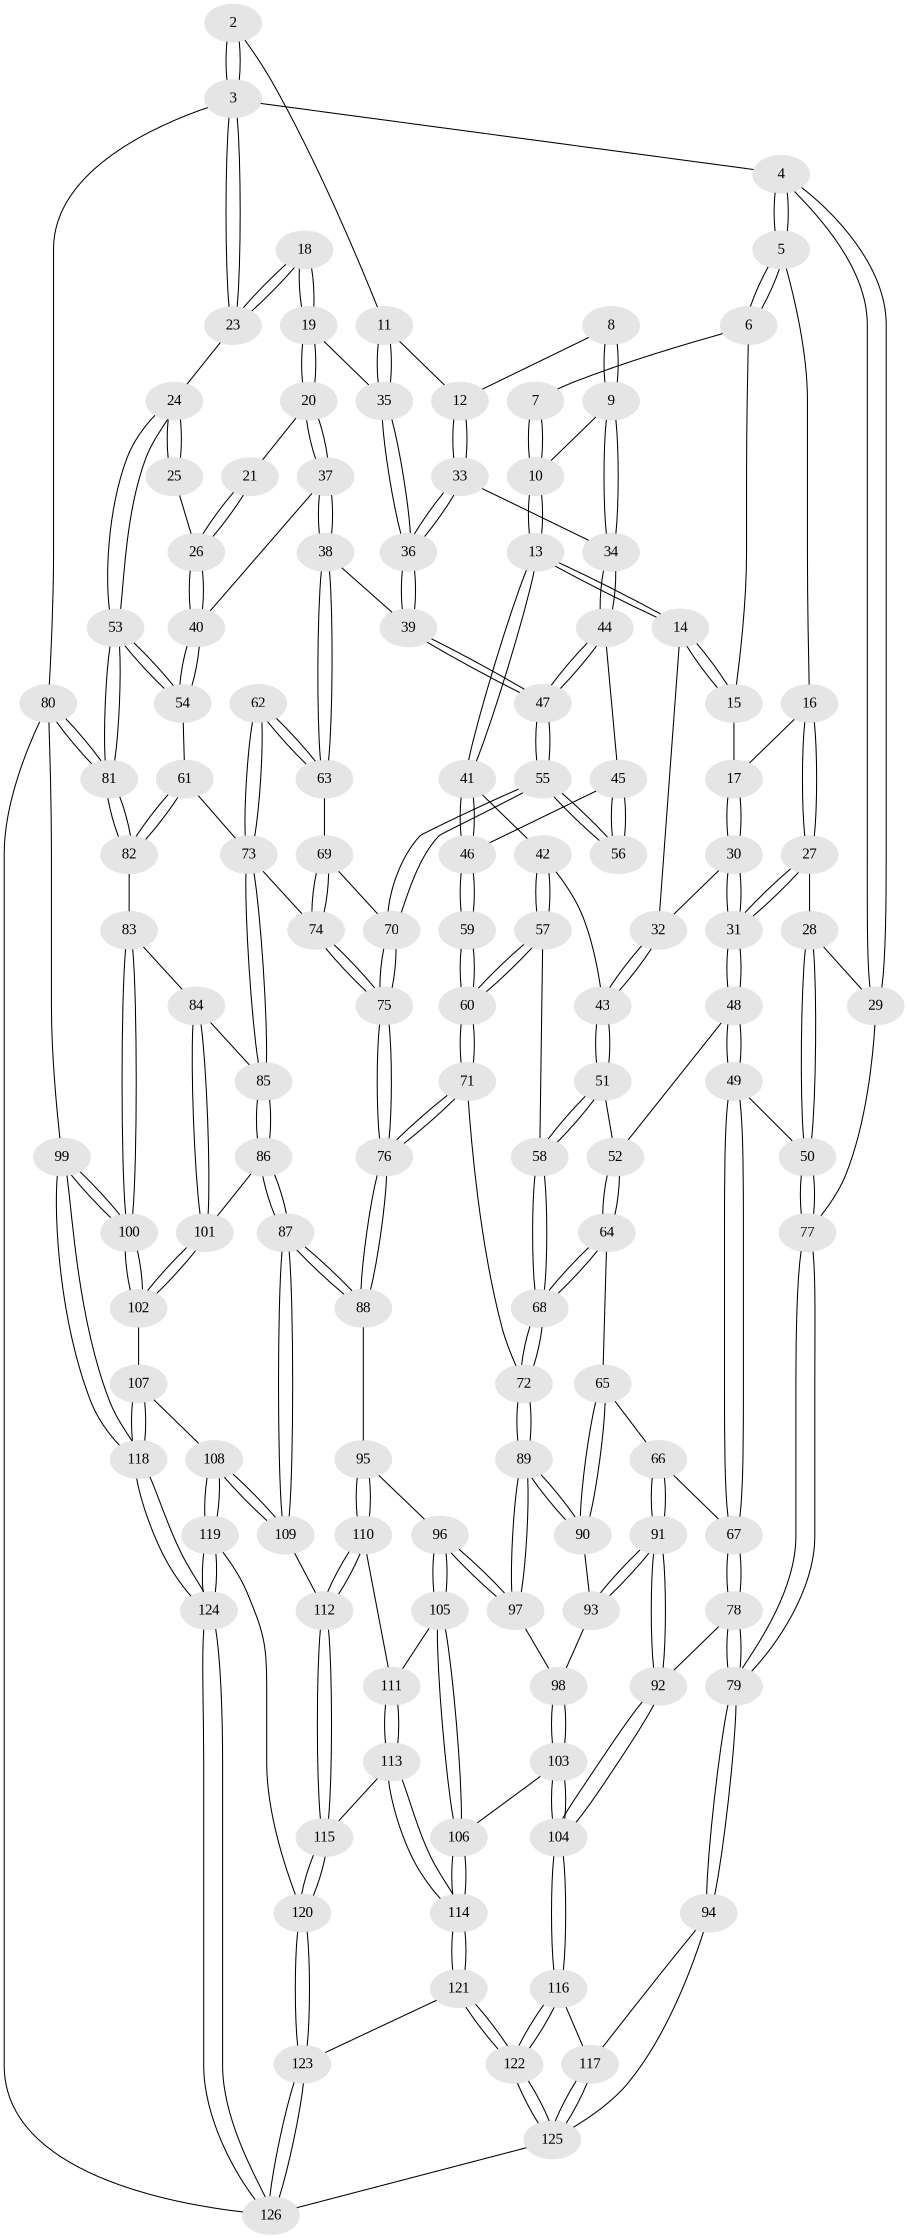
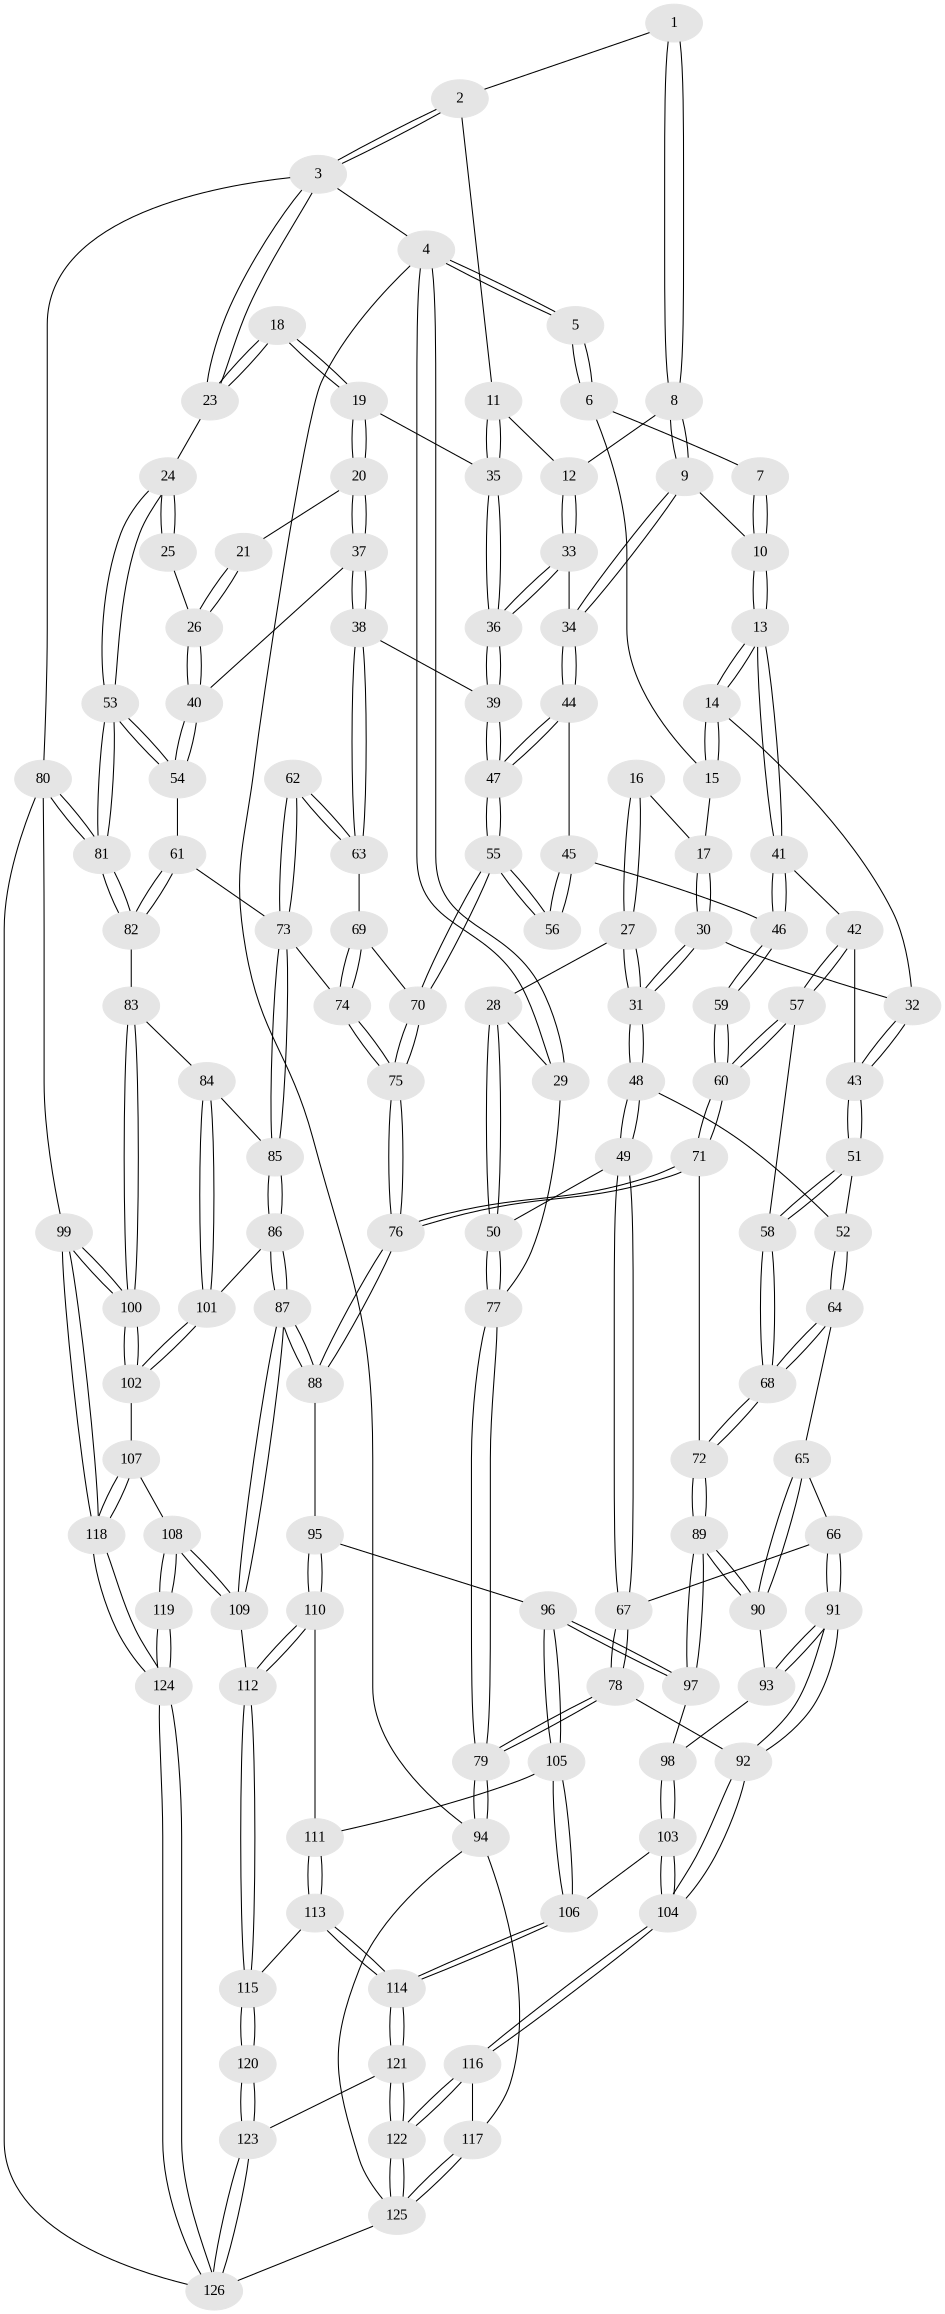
none -> (674, 23)
(807, 476) -> none
none -> (261, 1008)
(267, 1720) -> none
